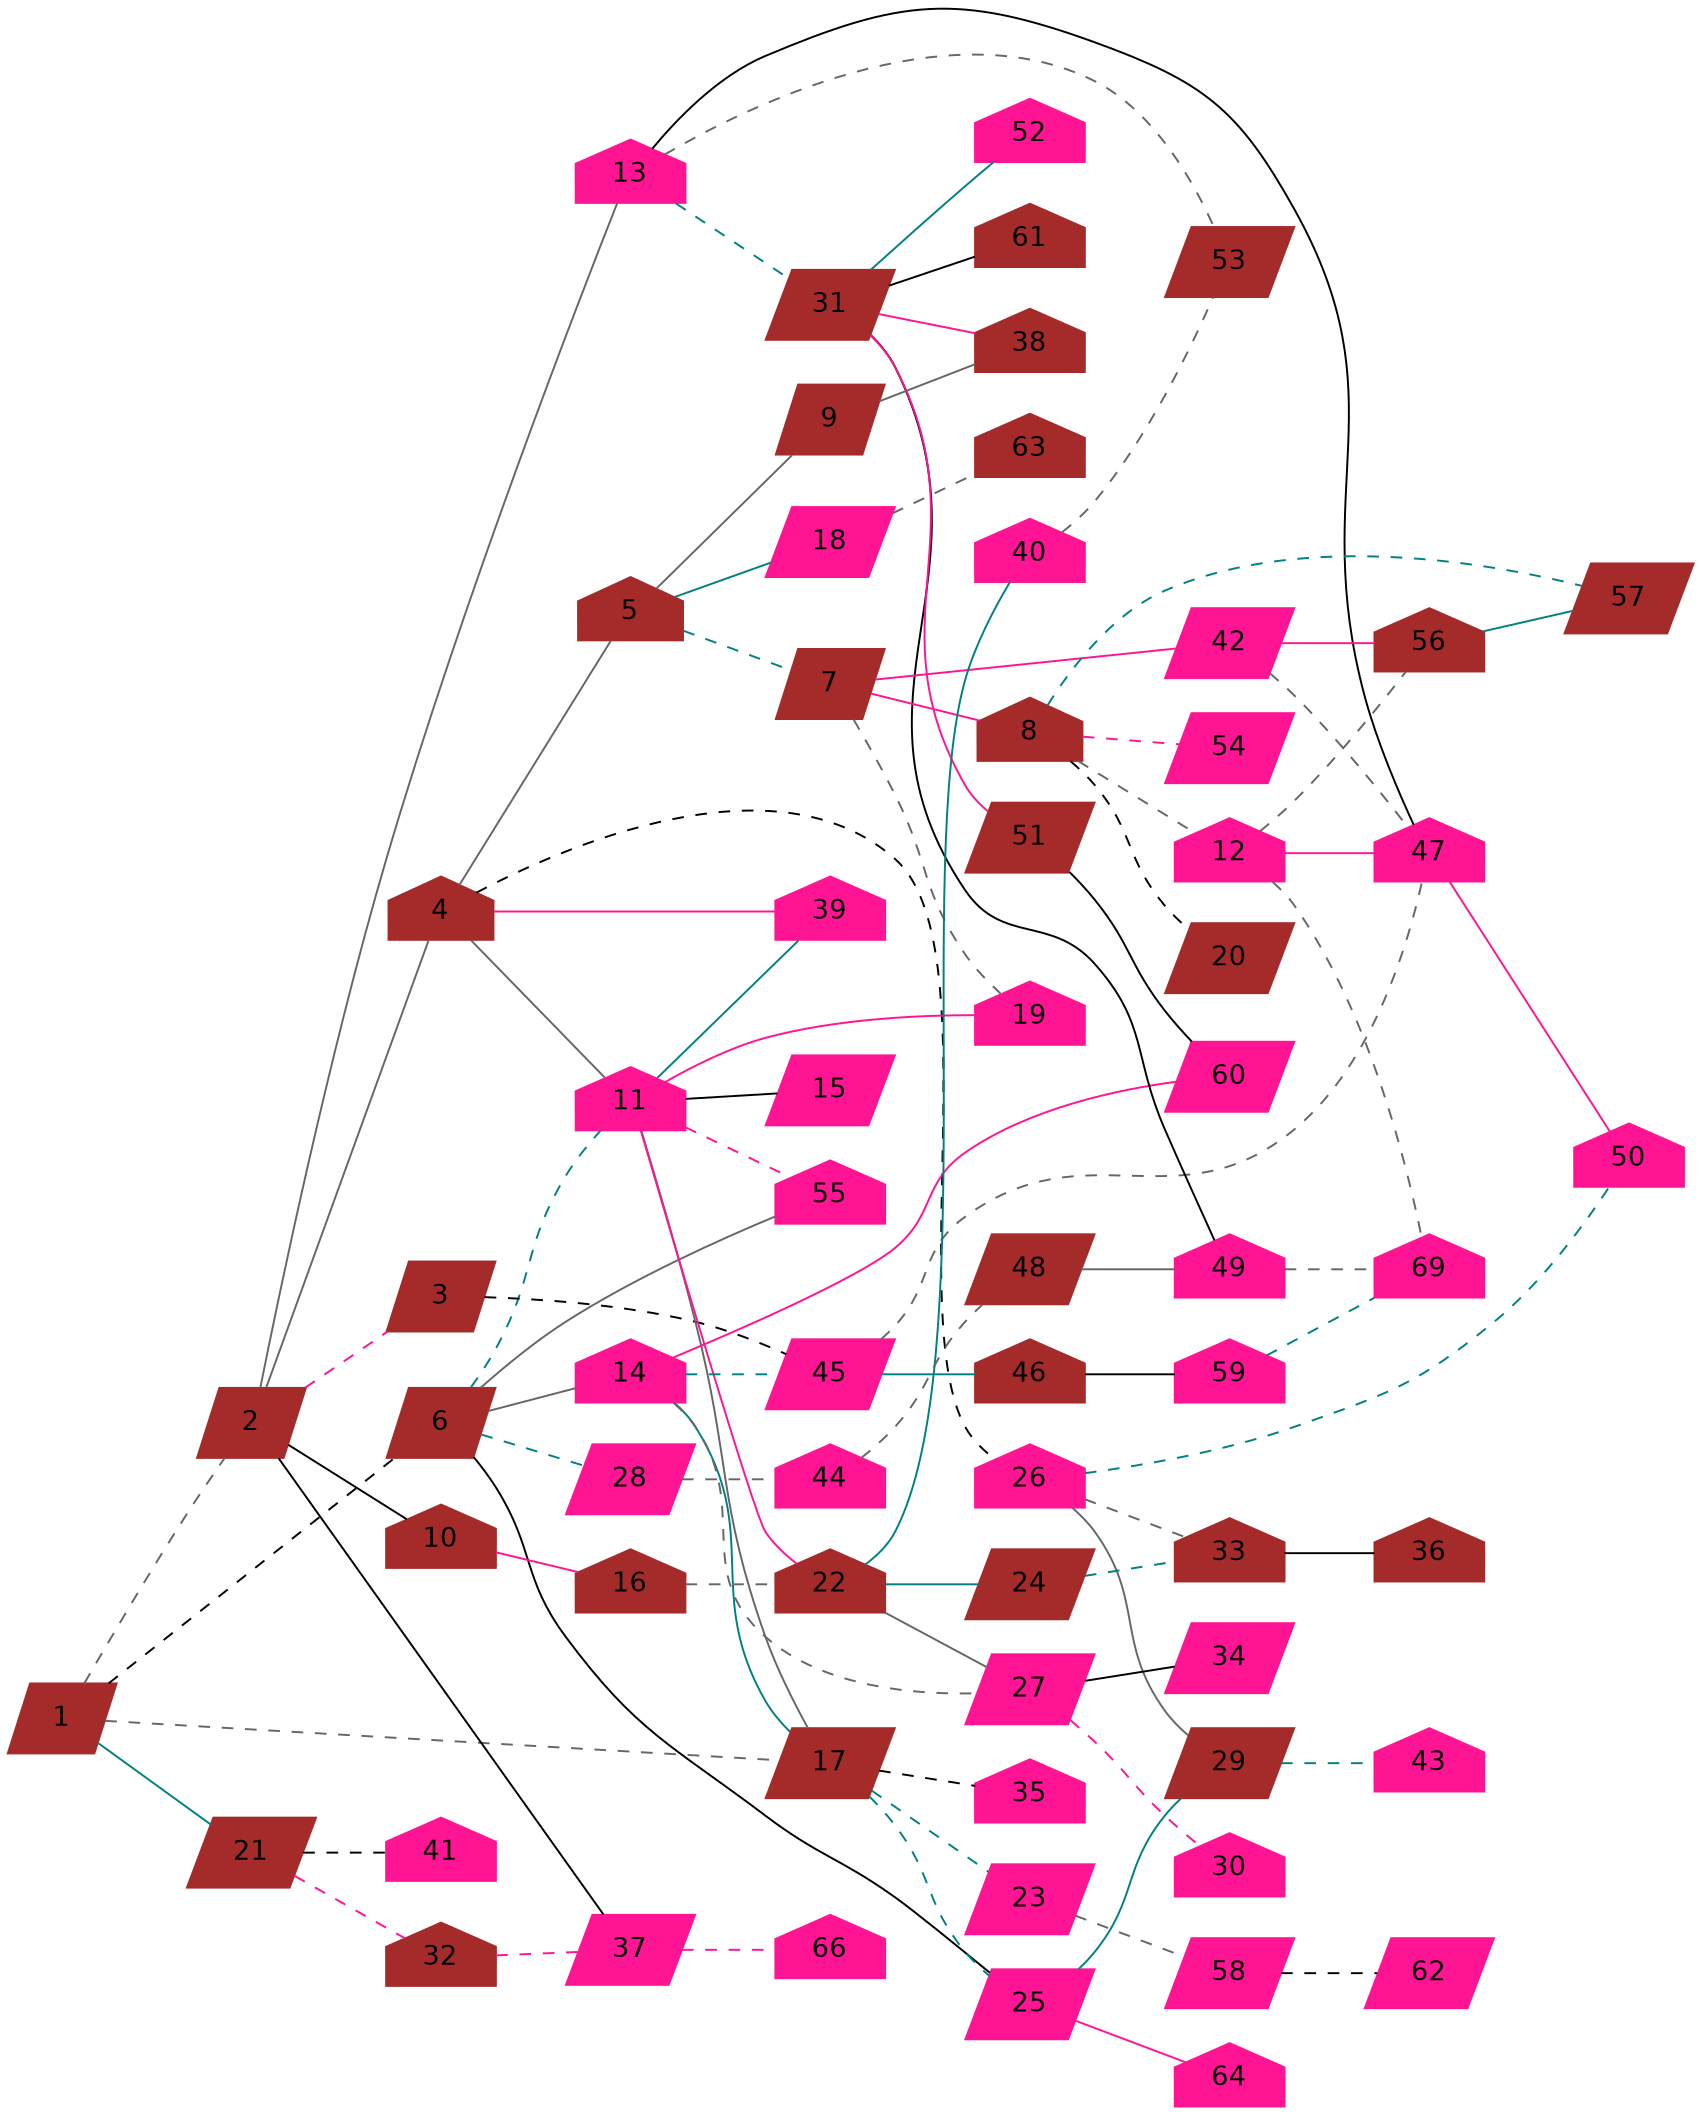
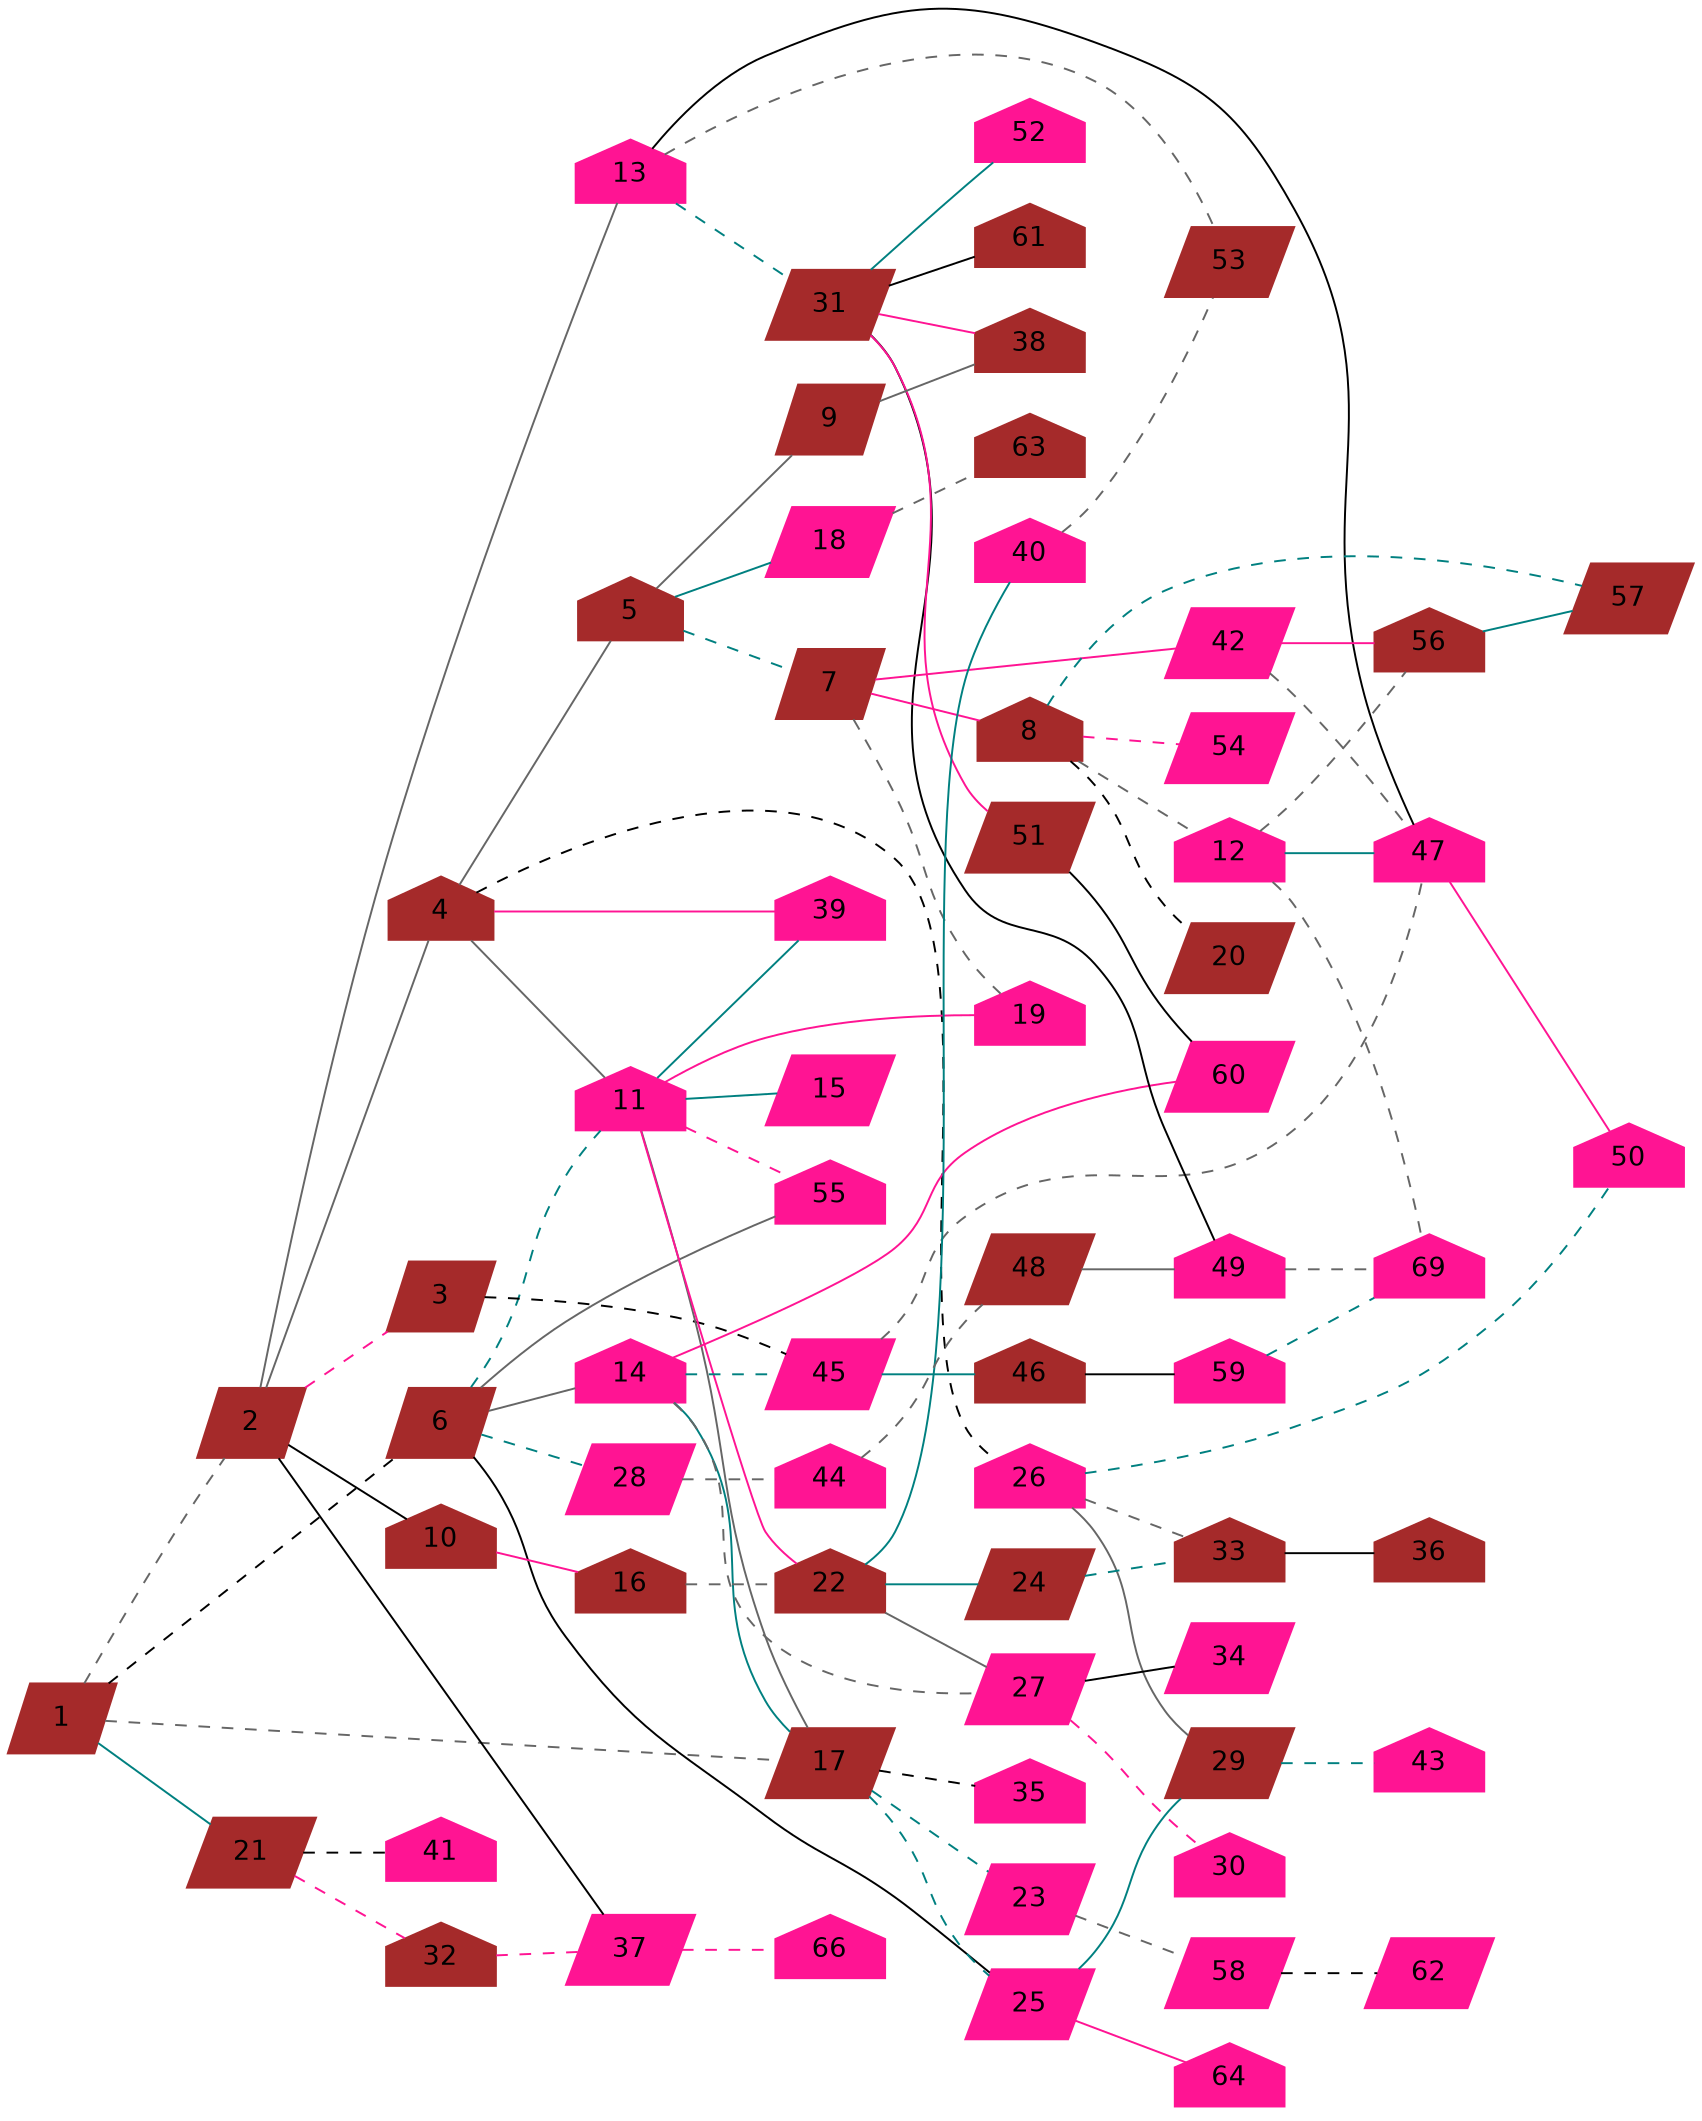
(1329, 853) -> (1329, 853)
(731, 1096) -> (731, 1096)
